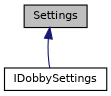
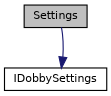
(48, 54) -> (63, 42)
